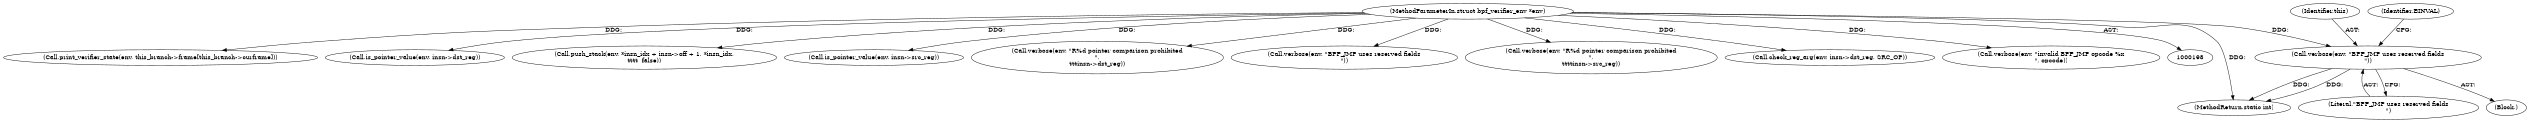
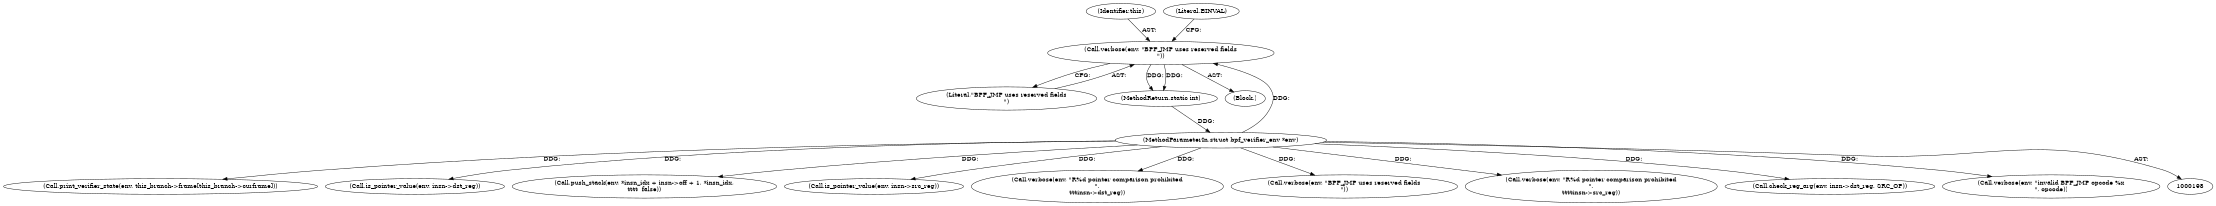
(2411, 11) -> (1201, 11)
(2031, 22) -> (1189, 118)
